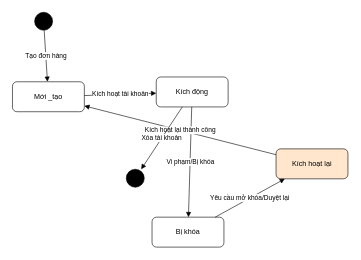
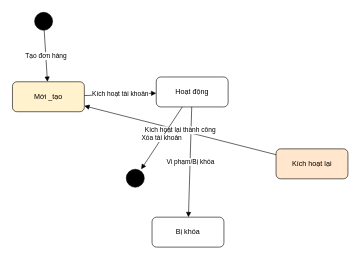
(192, 92) -> (192, 92)
(48, 97) -> (48, 97)
(251, 198) -> none
